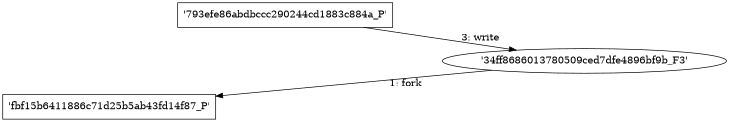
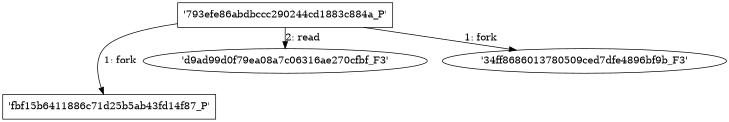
(480, 38) -> (480, 38)
none -> (285, 61)
(357, 83) -> (119, 38)
